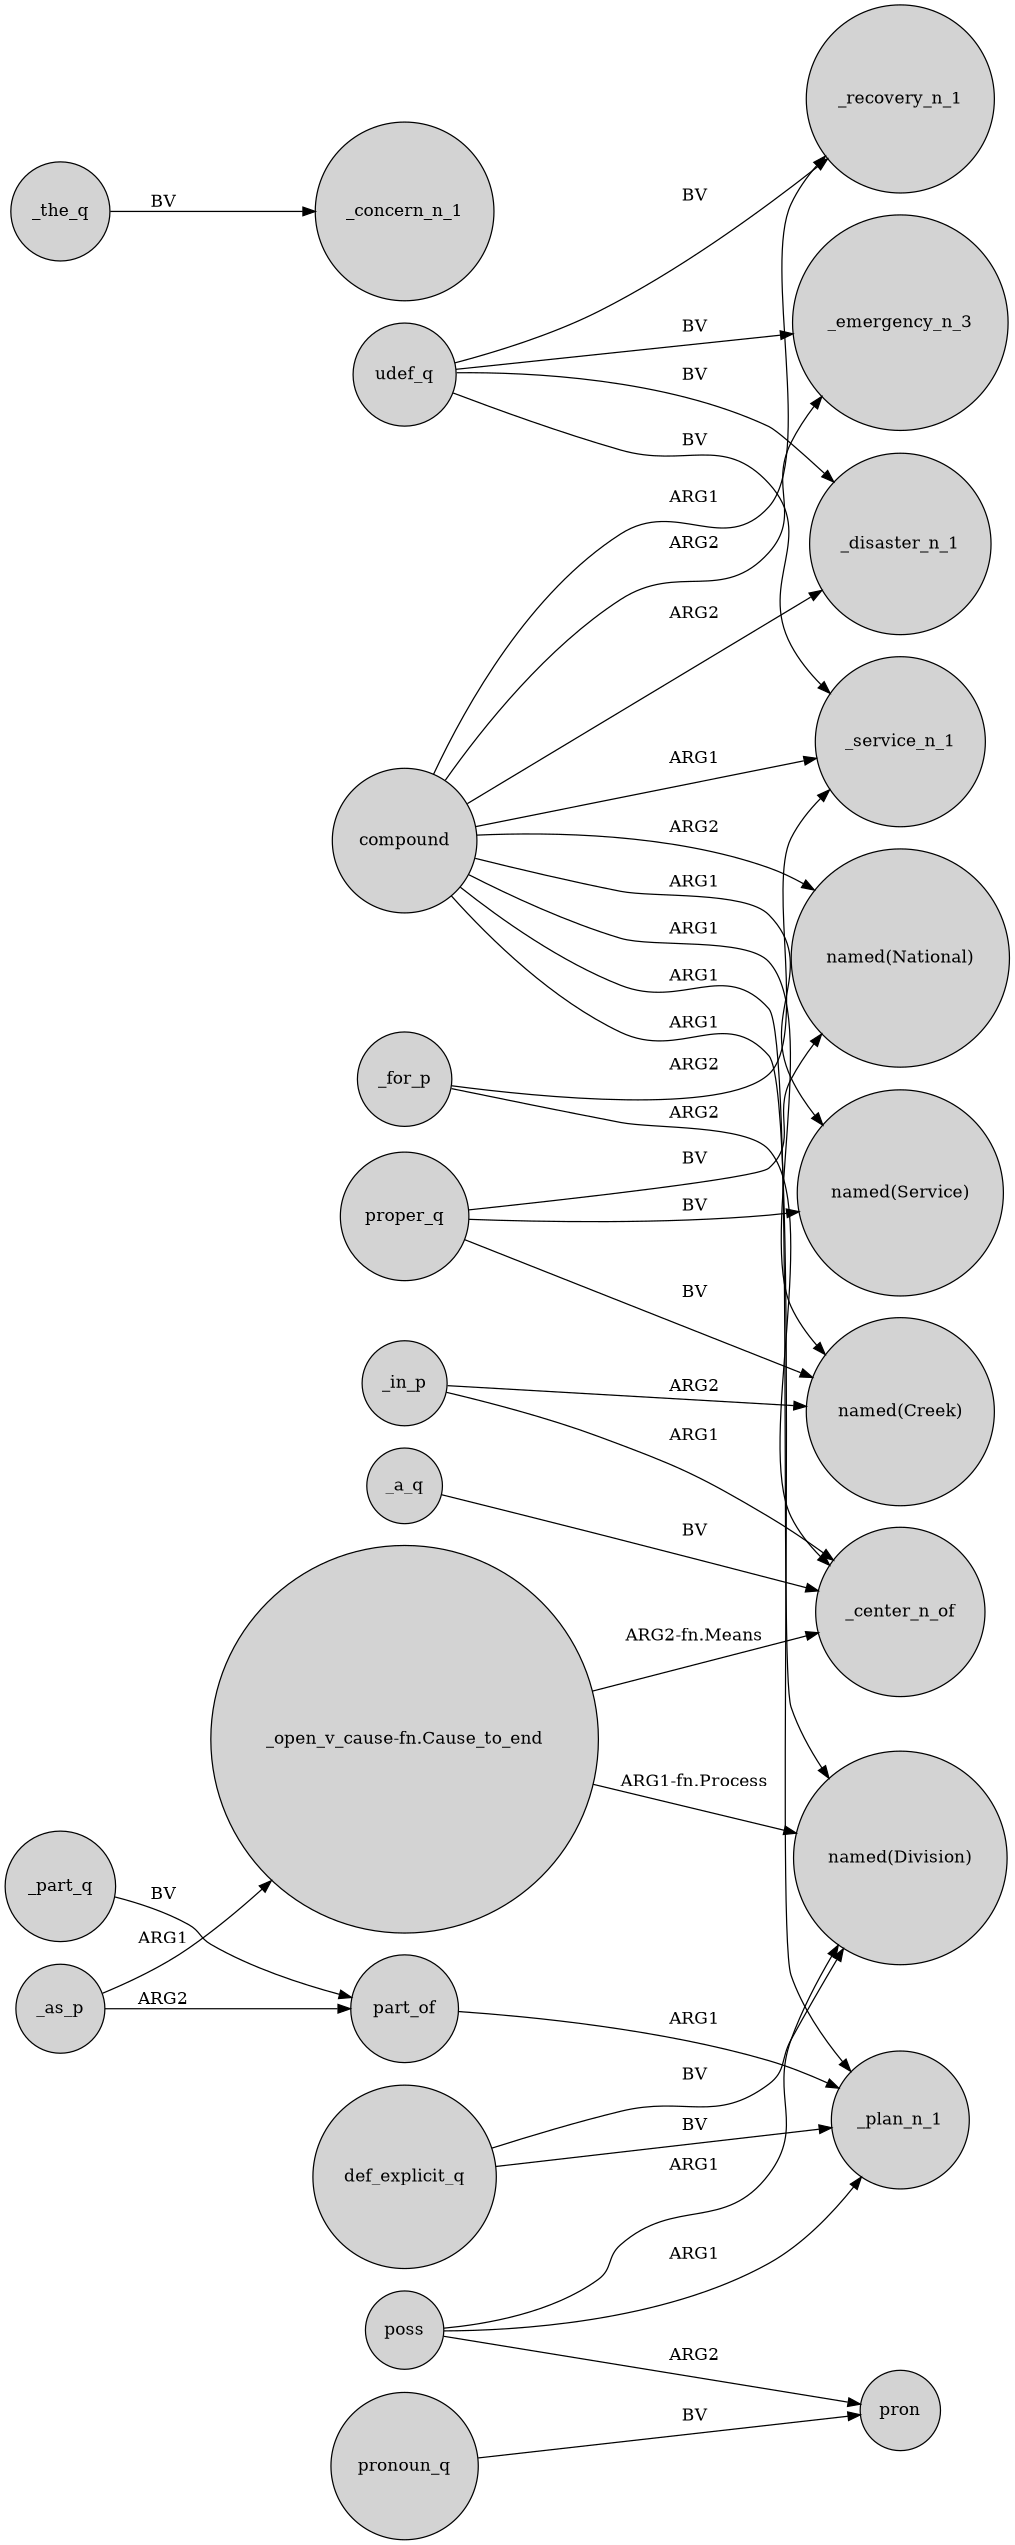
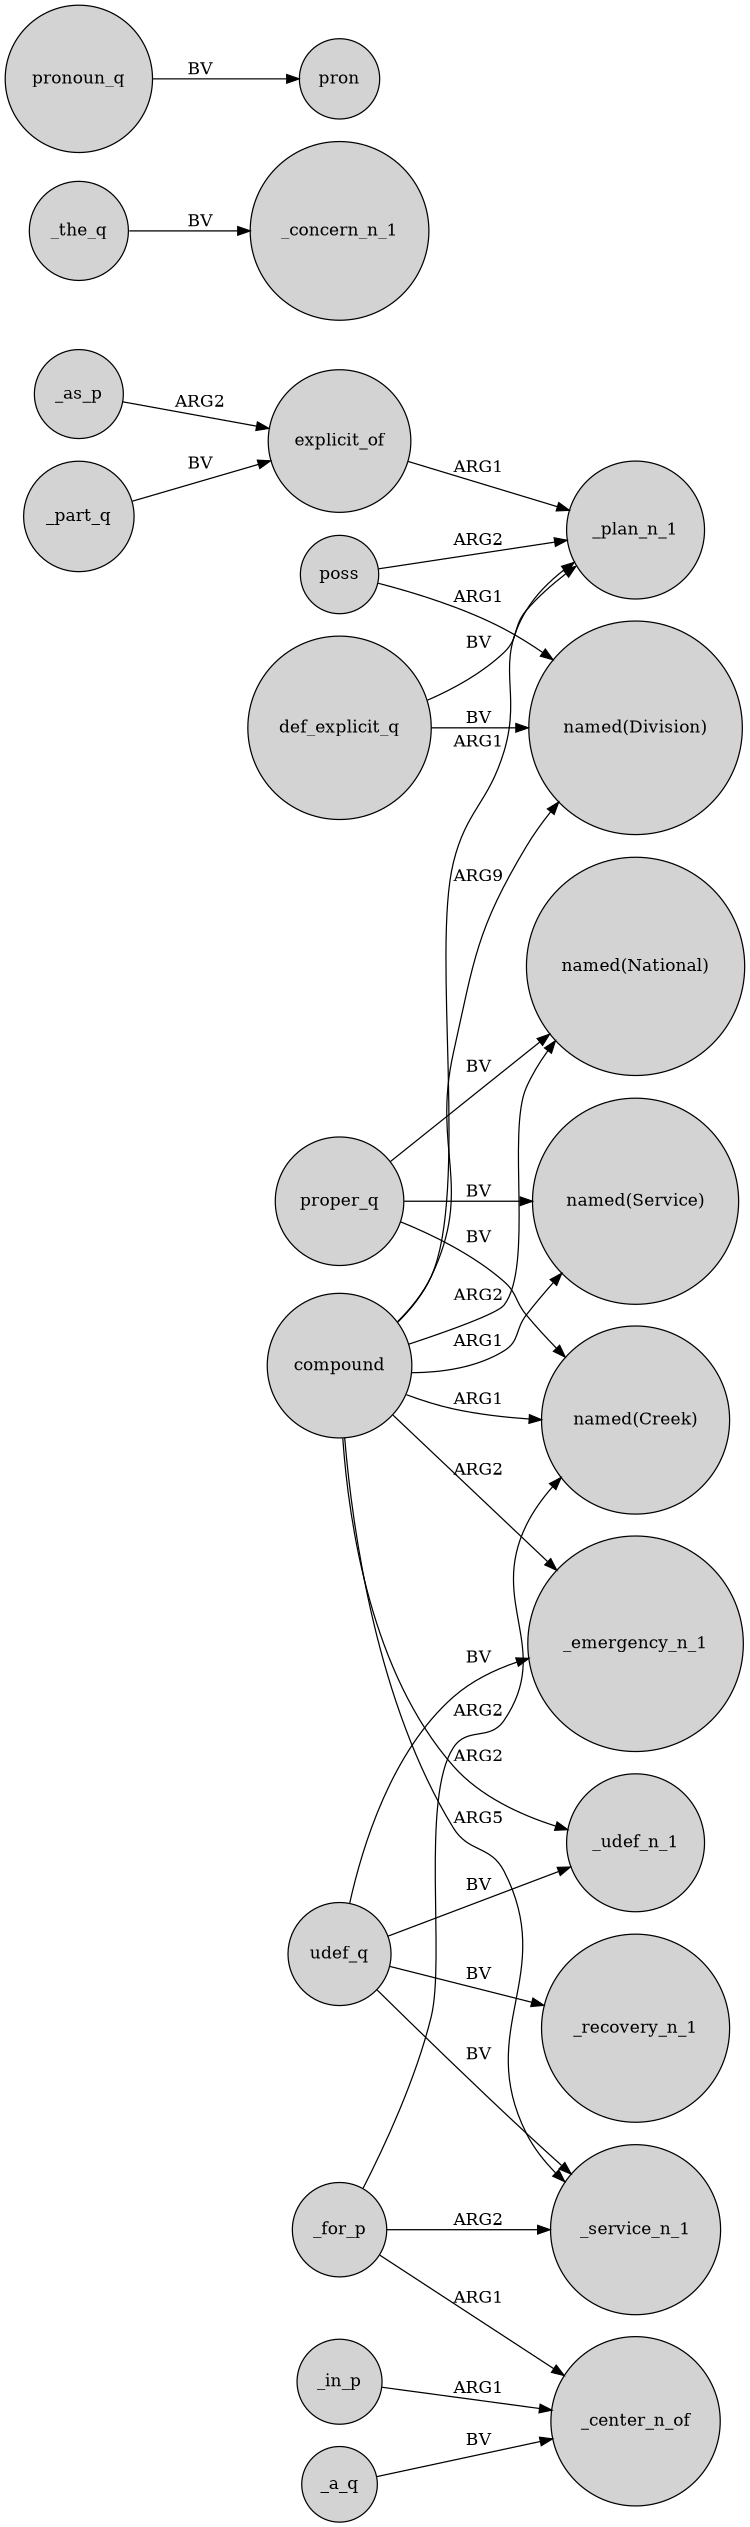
(900, 323) -> (636, 1644)
(719, 528) -> none
(900, 544) -> (636, 1843)
(695, 758) -> (479, 1819)
(695, 976) -> (479, 877)
(695, 1113) -> (479, 2298)
(621, 1396) -> (437, 1820)
(405, 1739) -> none
(405, 2009) -> (340, 441)
(695, 2254) -> (479, 541)
(646, 2369) -> none
